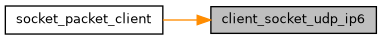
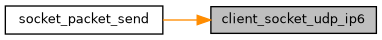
(84, 20) -> (84, 20)
